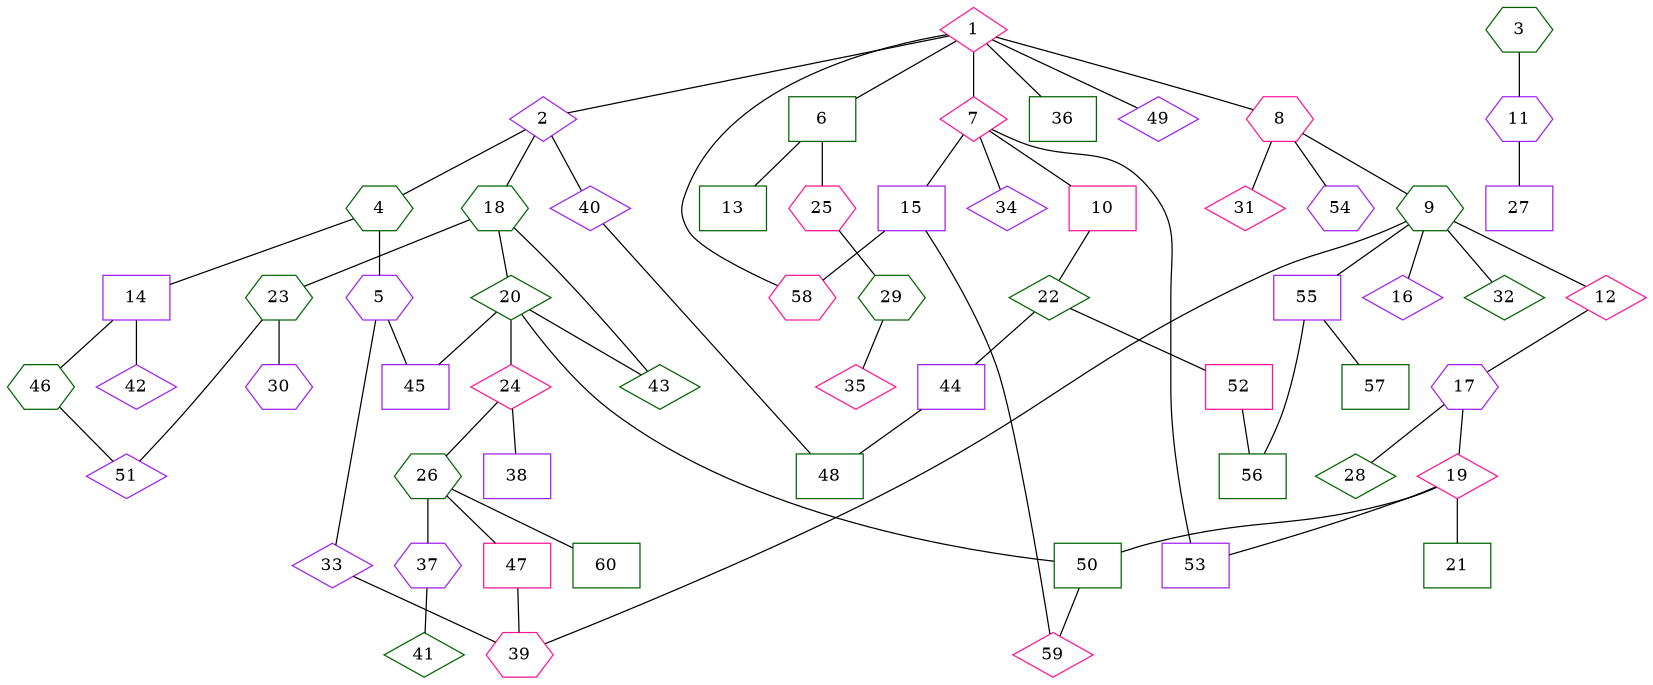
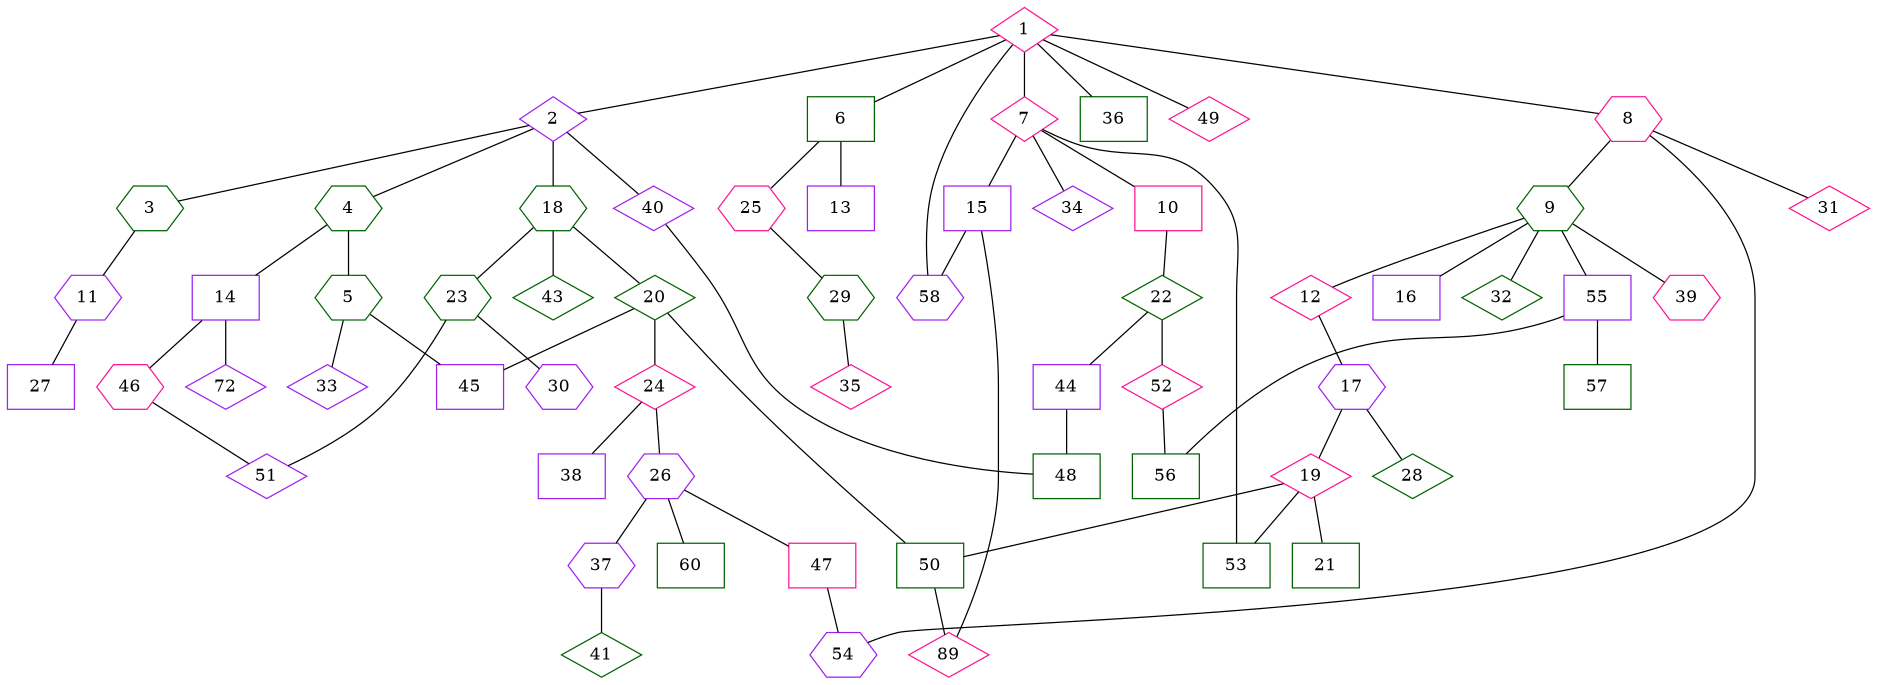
(1158, 119) -> (1209, 119)
none -> (354, 163)
(733, 208) -> (841, 208)
(380, 298) -> (349, 298)
(802, 298) -> (930, 298)
(1403, 298) -> (1406, 298)
(585, 342) -> none
(41, 387) -> (130, 387)
(136, 387) -> (226, 387)
(1239, 387) -> (1162, 387)
(428, 476) -> (661, 476)
(1196, 566) -> (1237, 566)
(417, 606) -> none
(518, 610) -> (833, 610)
(1053, 655) -> (949, 655)
